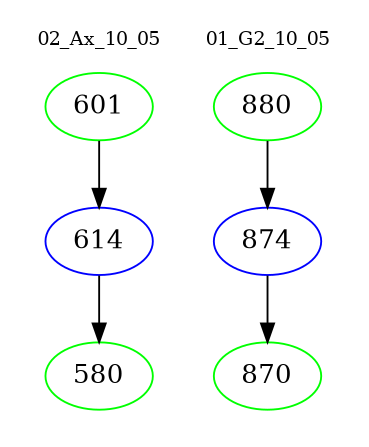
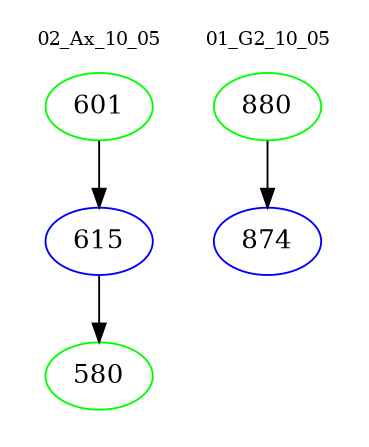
(99, 241) -> (99, 241)
(268, 376) -> none
